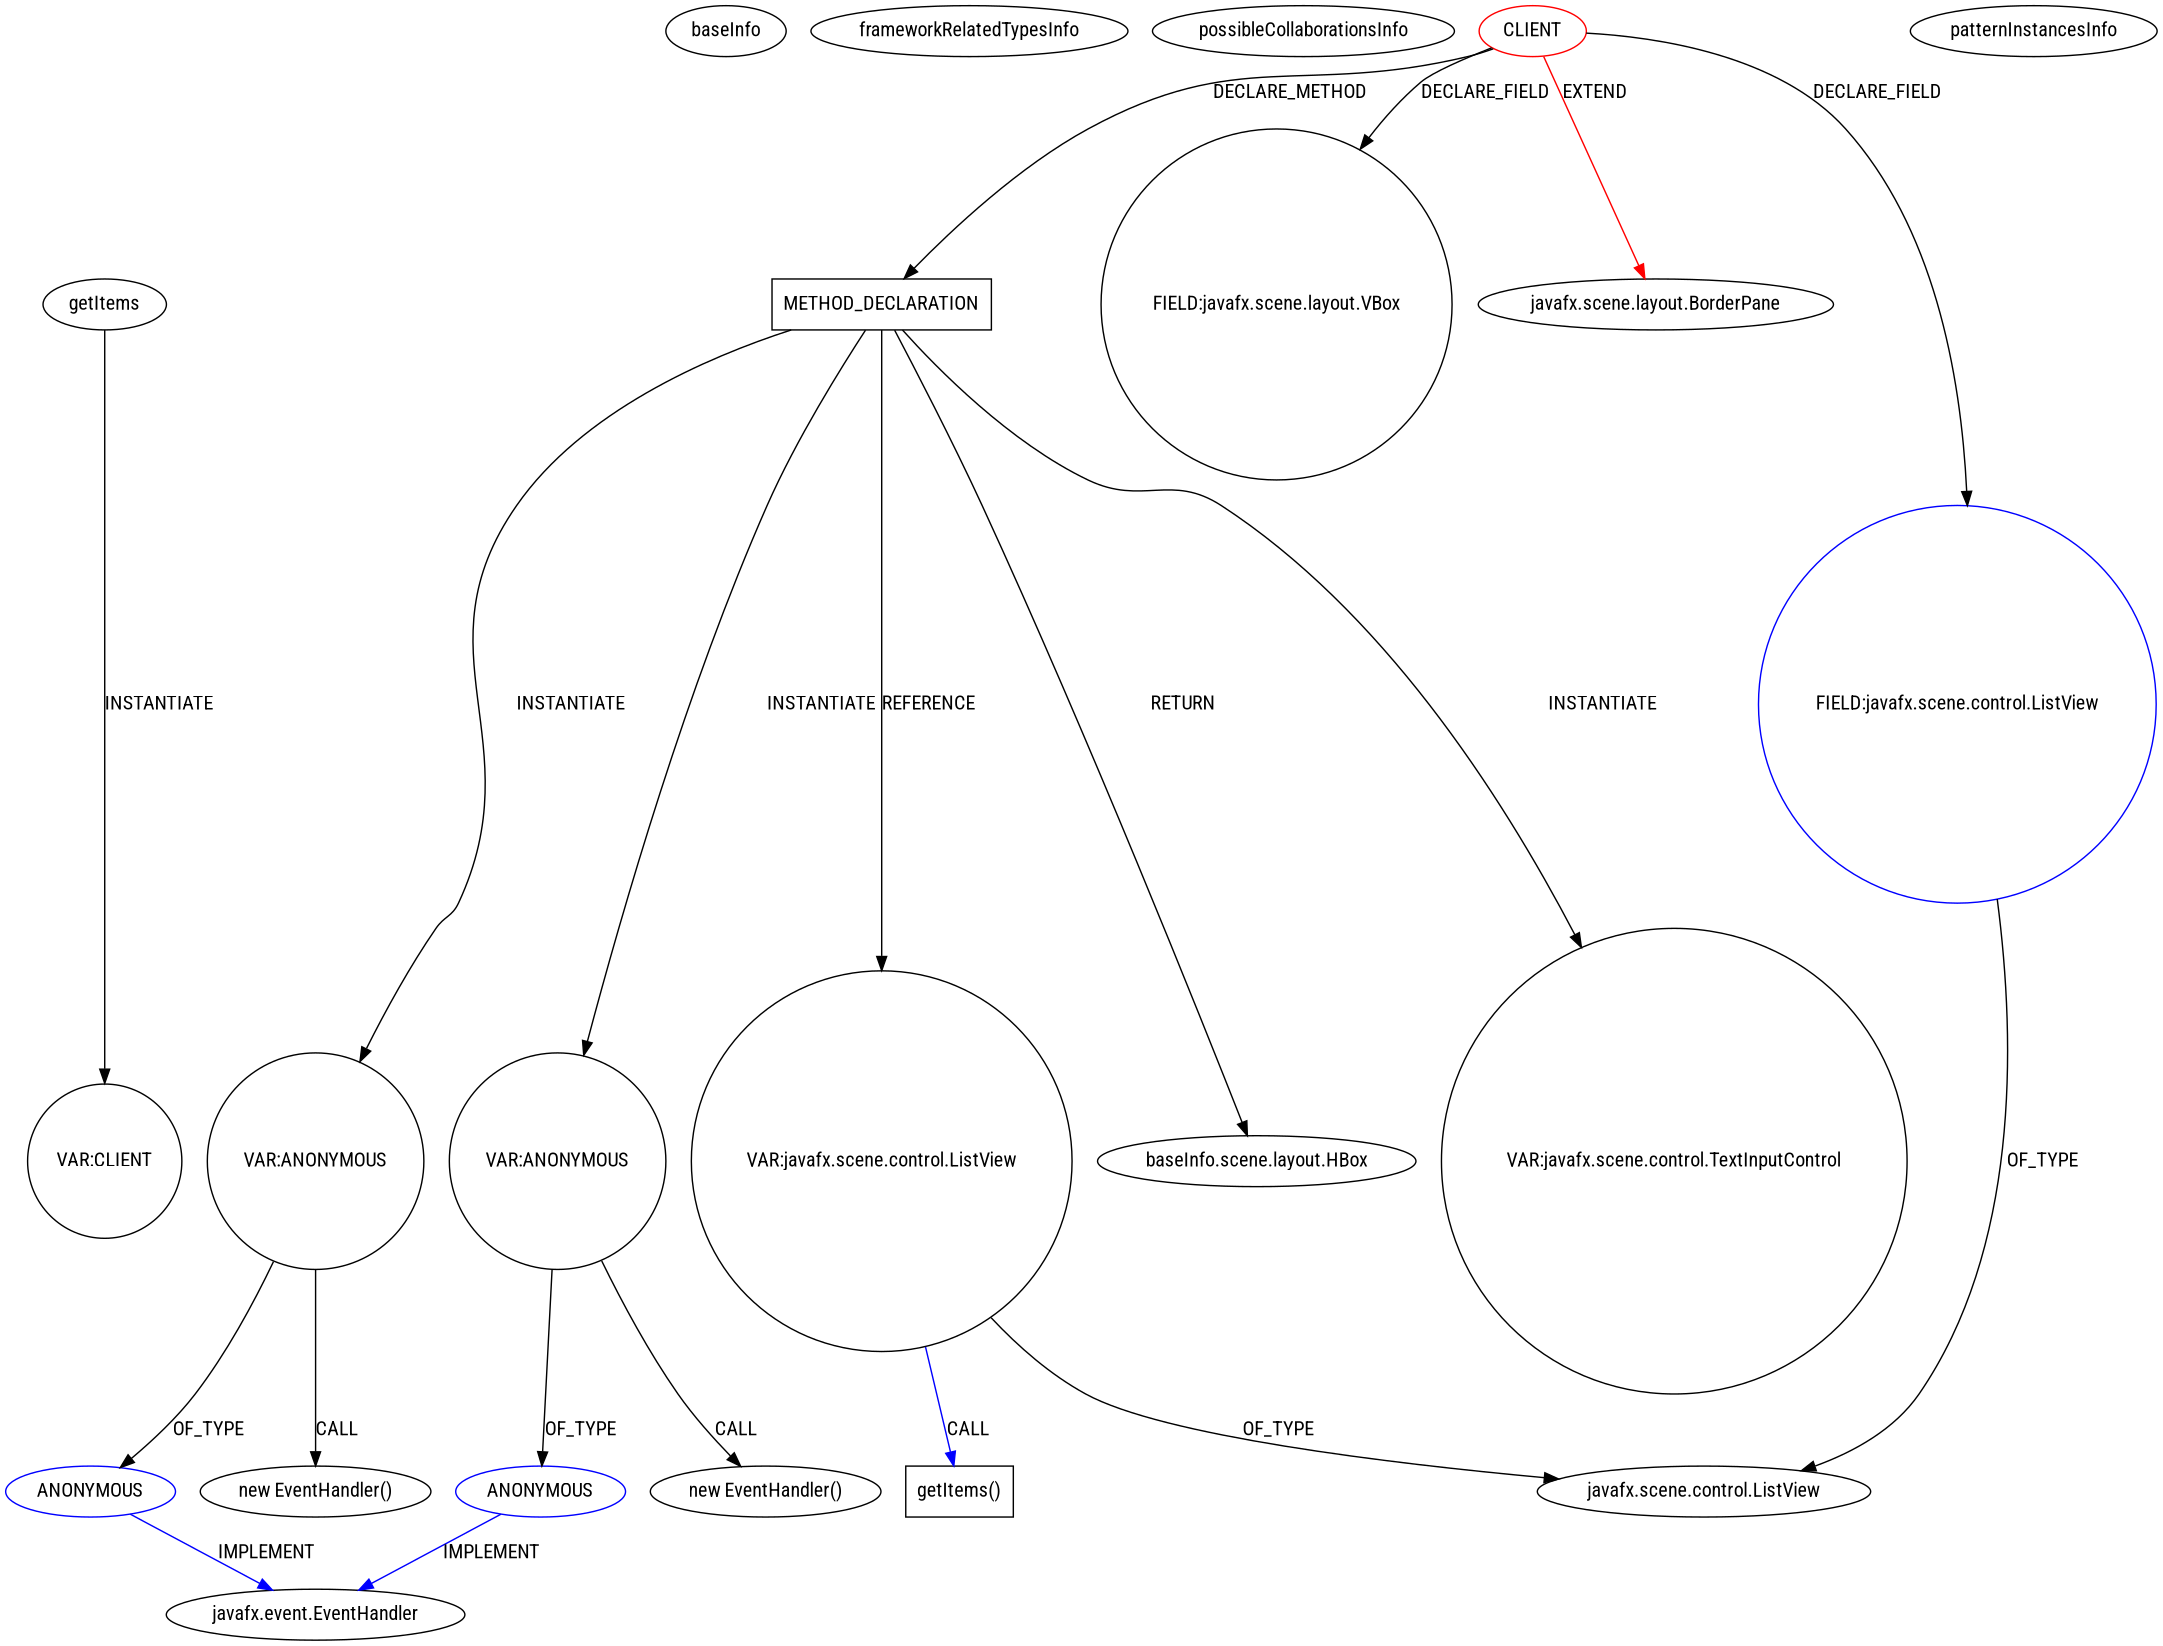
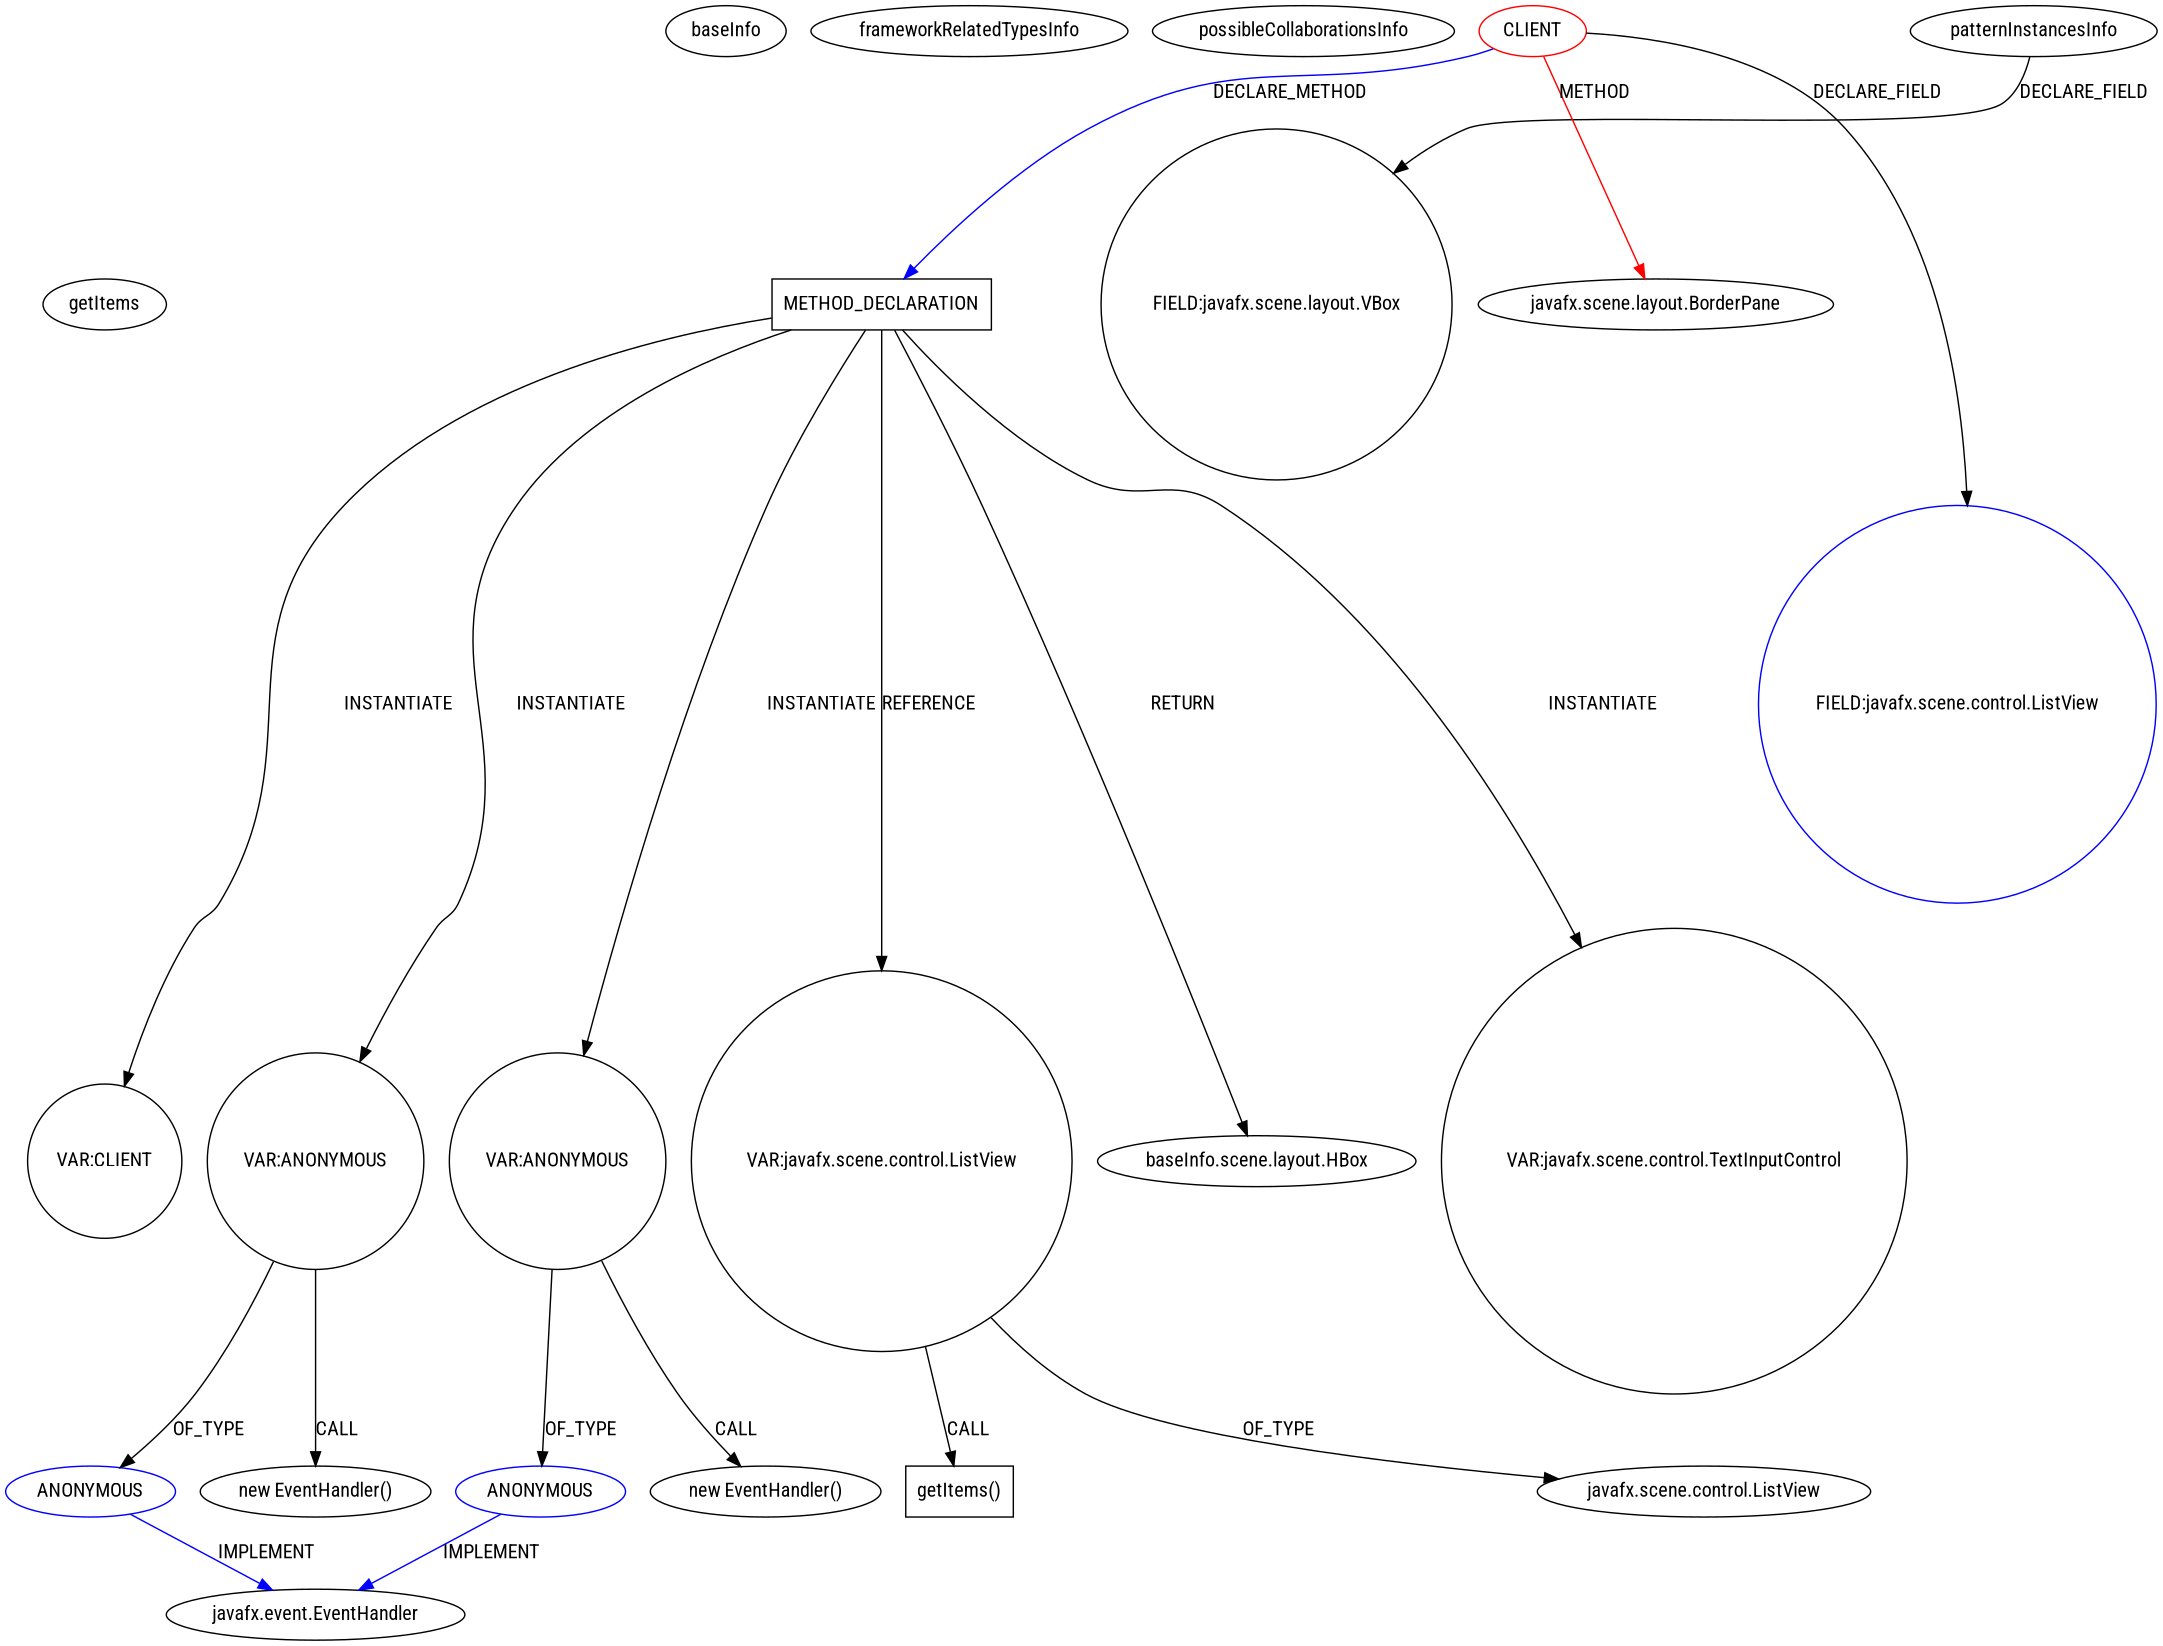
(1422, 81) -> (1727, 120)
(1177, 92) -> (1177, 92)
(1595, 93) -> (1595, 93)
(105, 699) -> (302, 564)
(1991, 1218) -> none
(938, 1399) -> (938, 1399)
